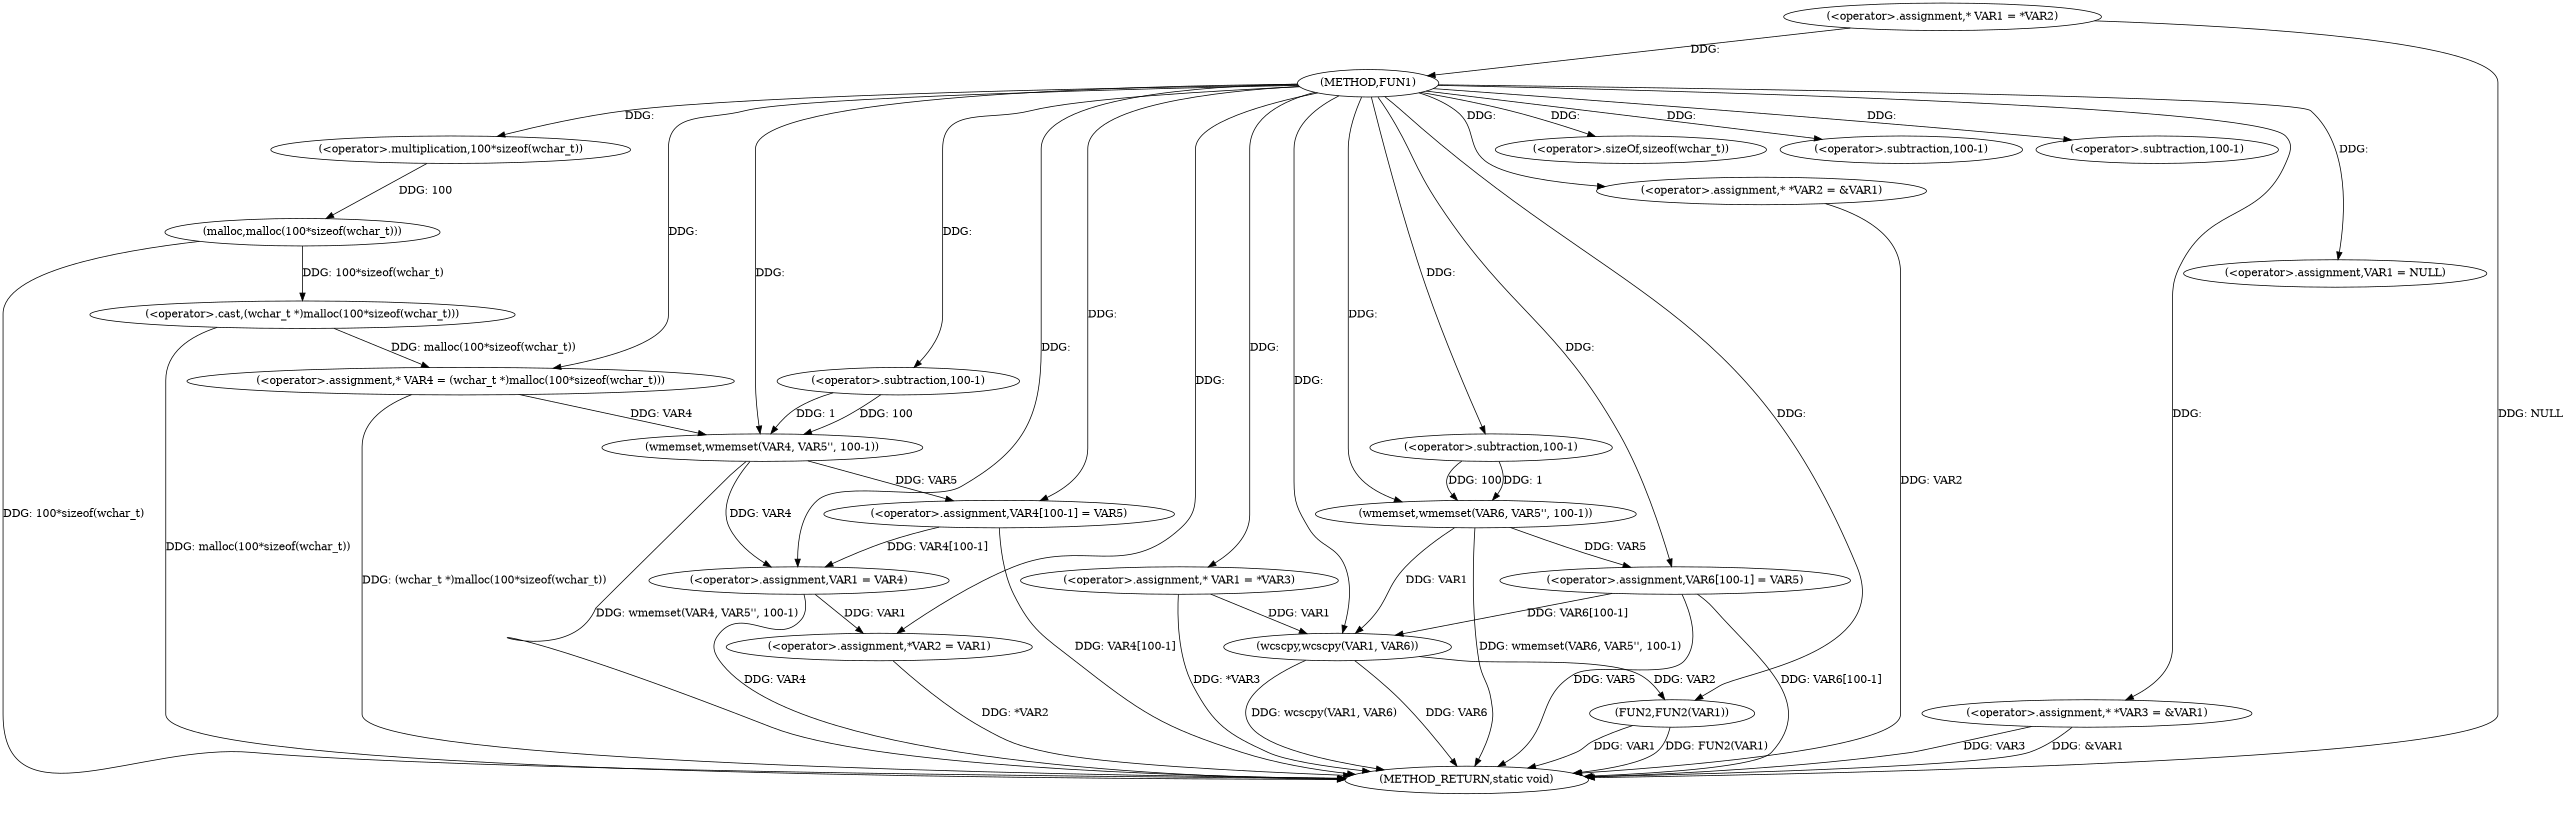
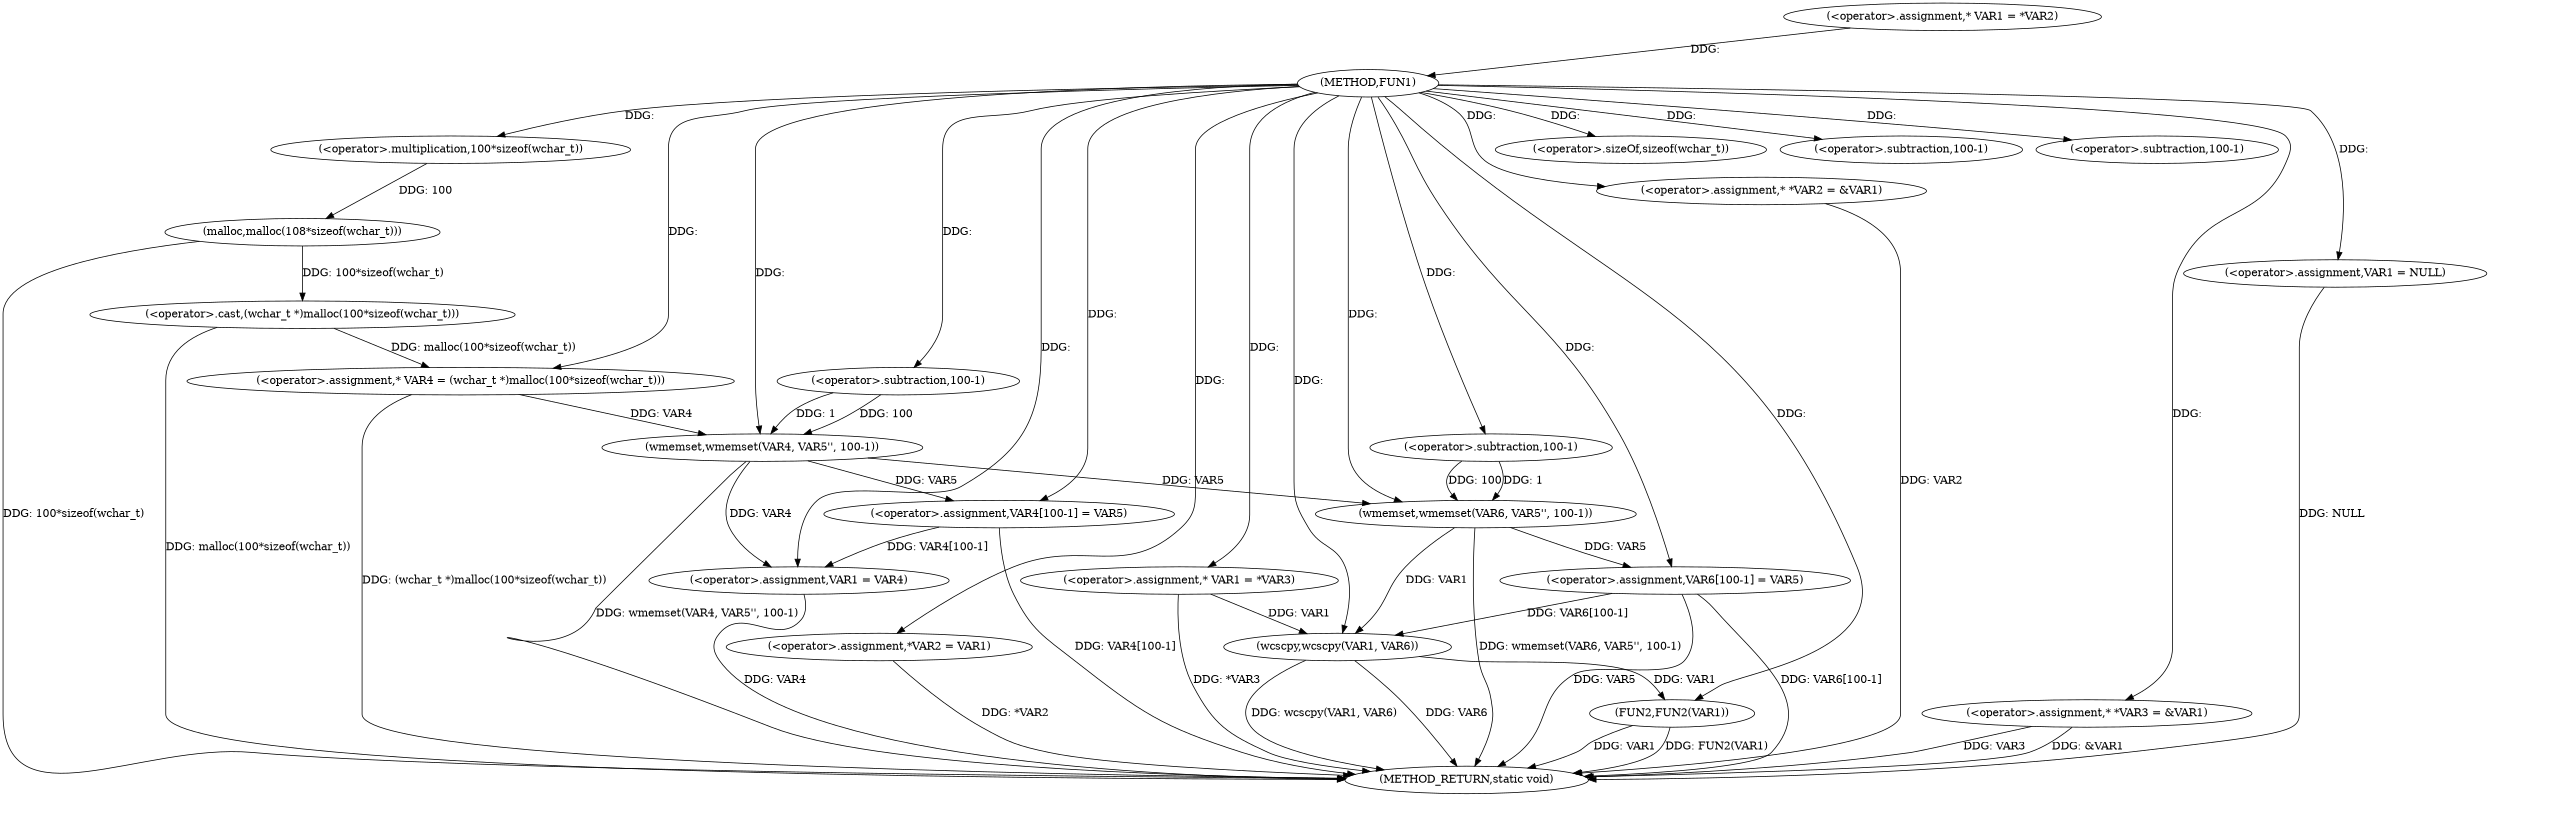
(302, 232) -> (302, 232)
none -> (1115, 481)
(836, 611) -> none
(2498, 646) -> (2169, 748)
(1685, 680) -> (1685, 680)
